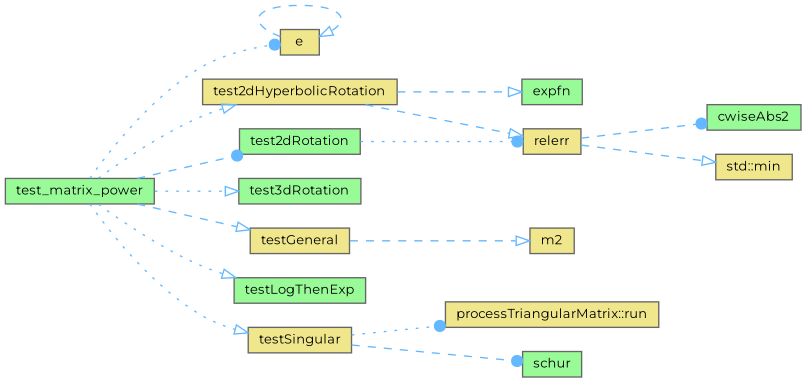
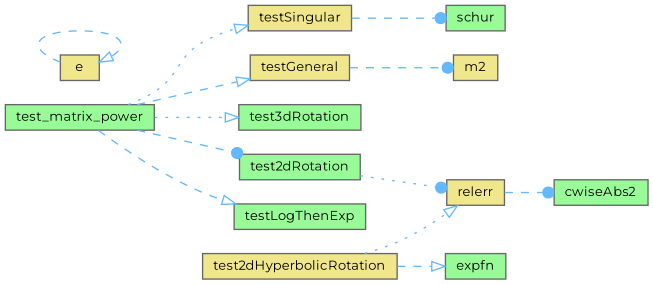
(166, 93) -> none
(437, 119) -> (407, 237)
(158, 139) -> none
(754, 167) -> none
(433, 241) -> (396, 68)
(158, 244) -> (158, 170)
(552, 315) -> none
